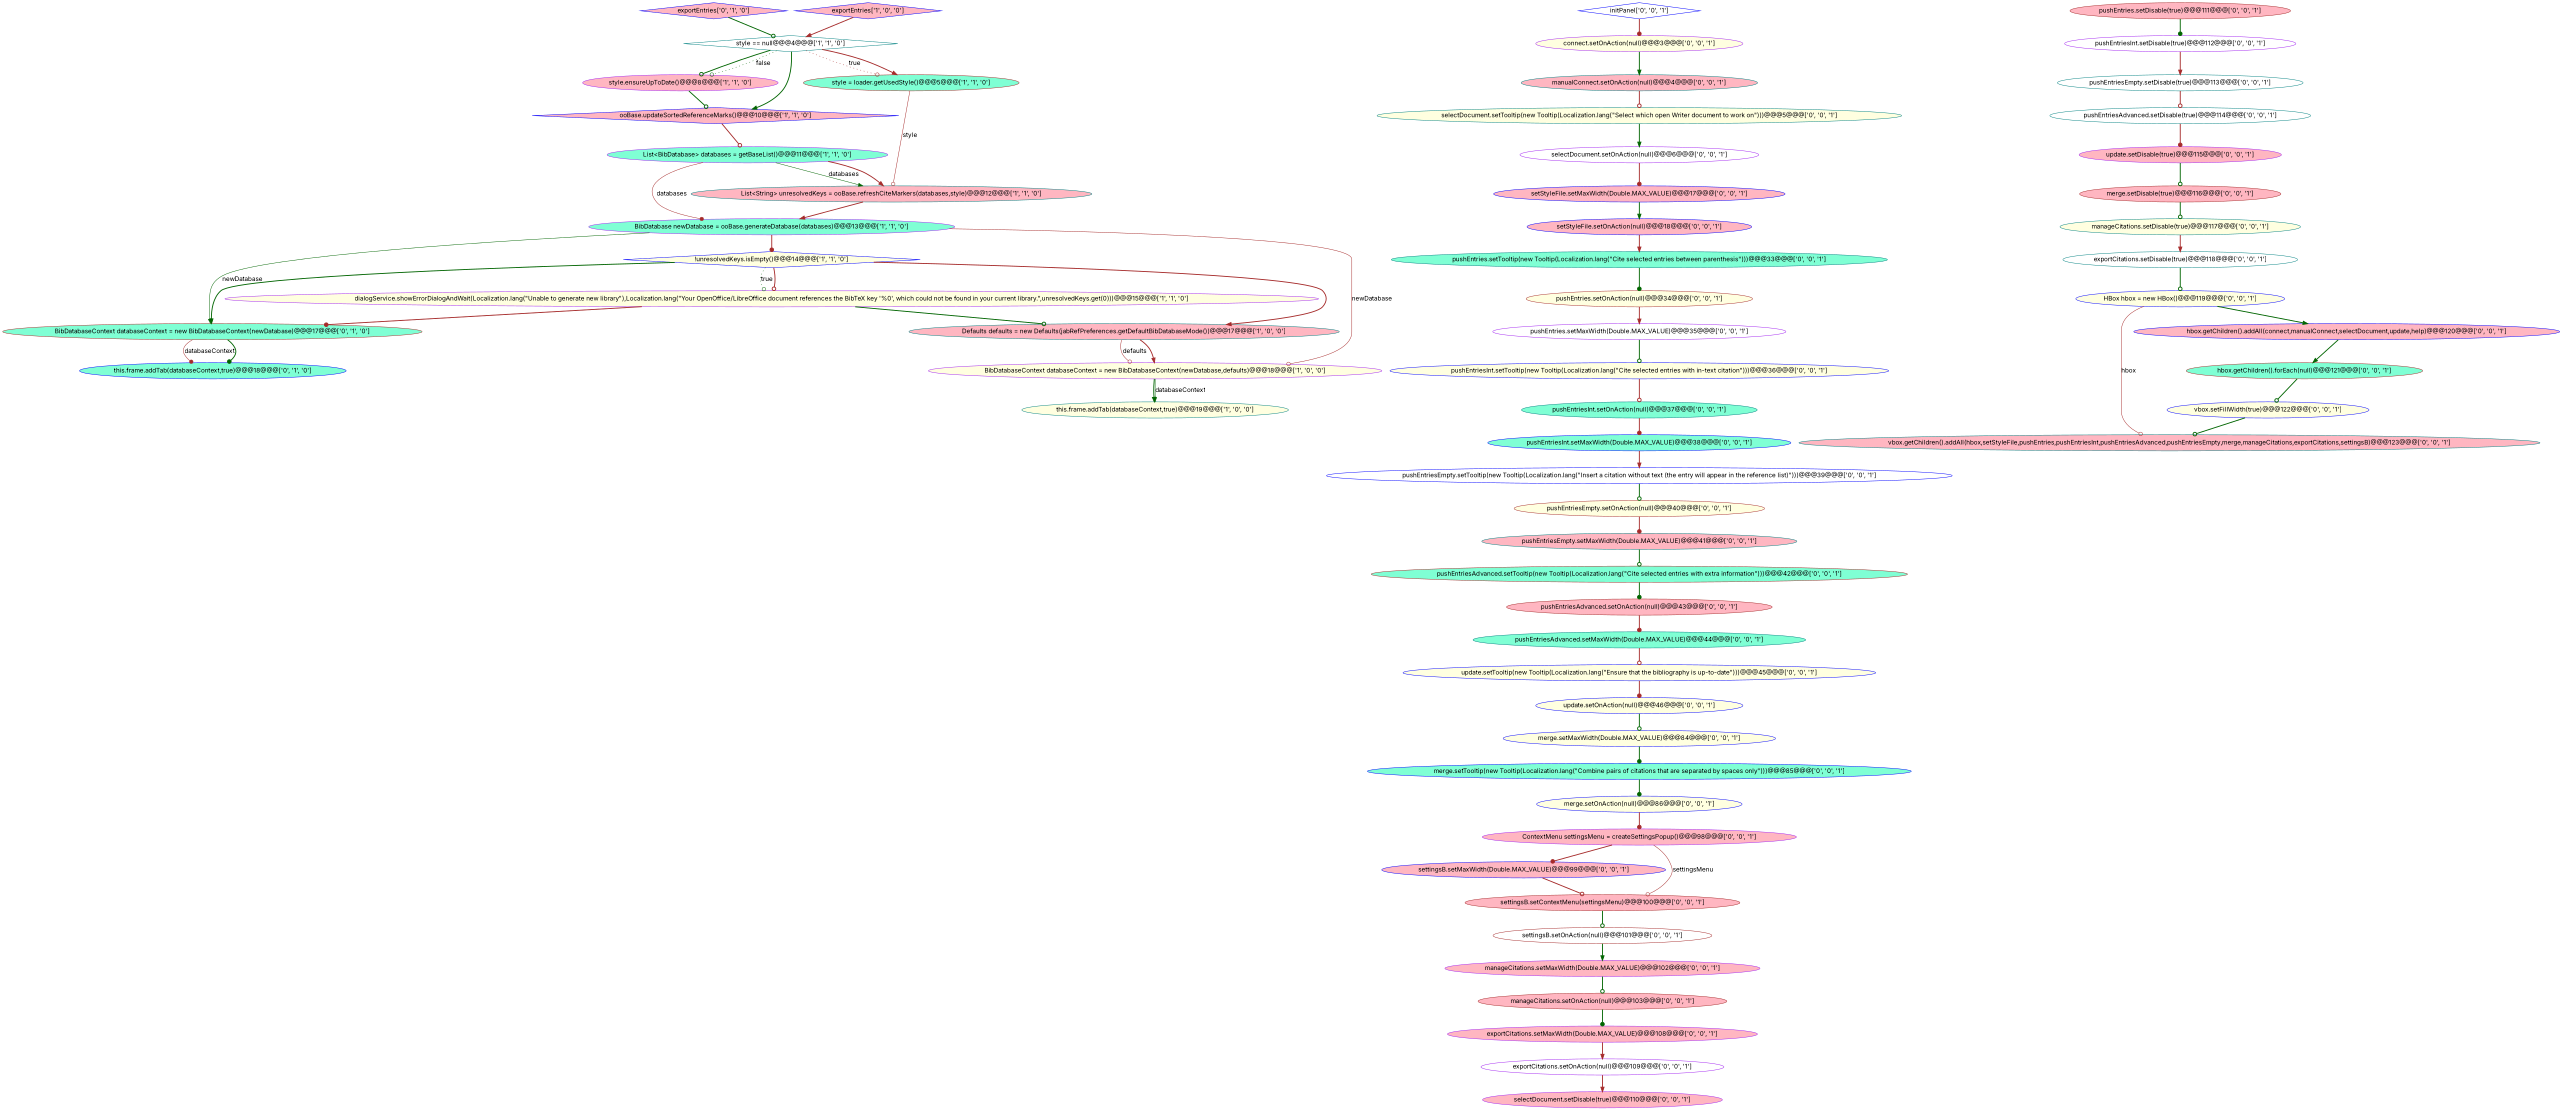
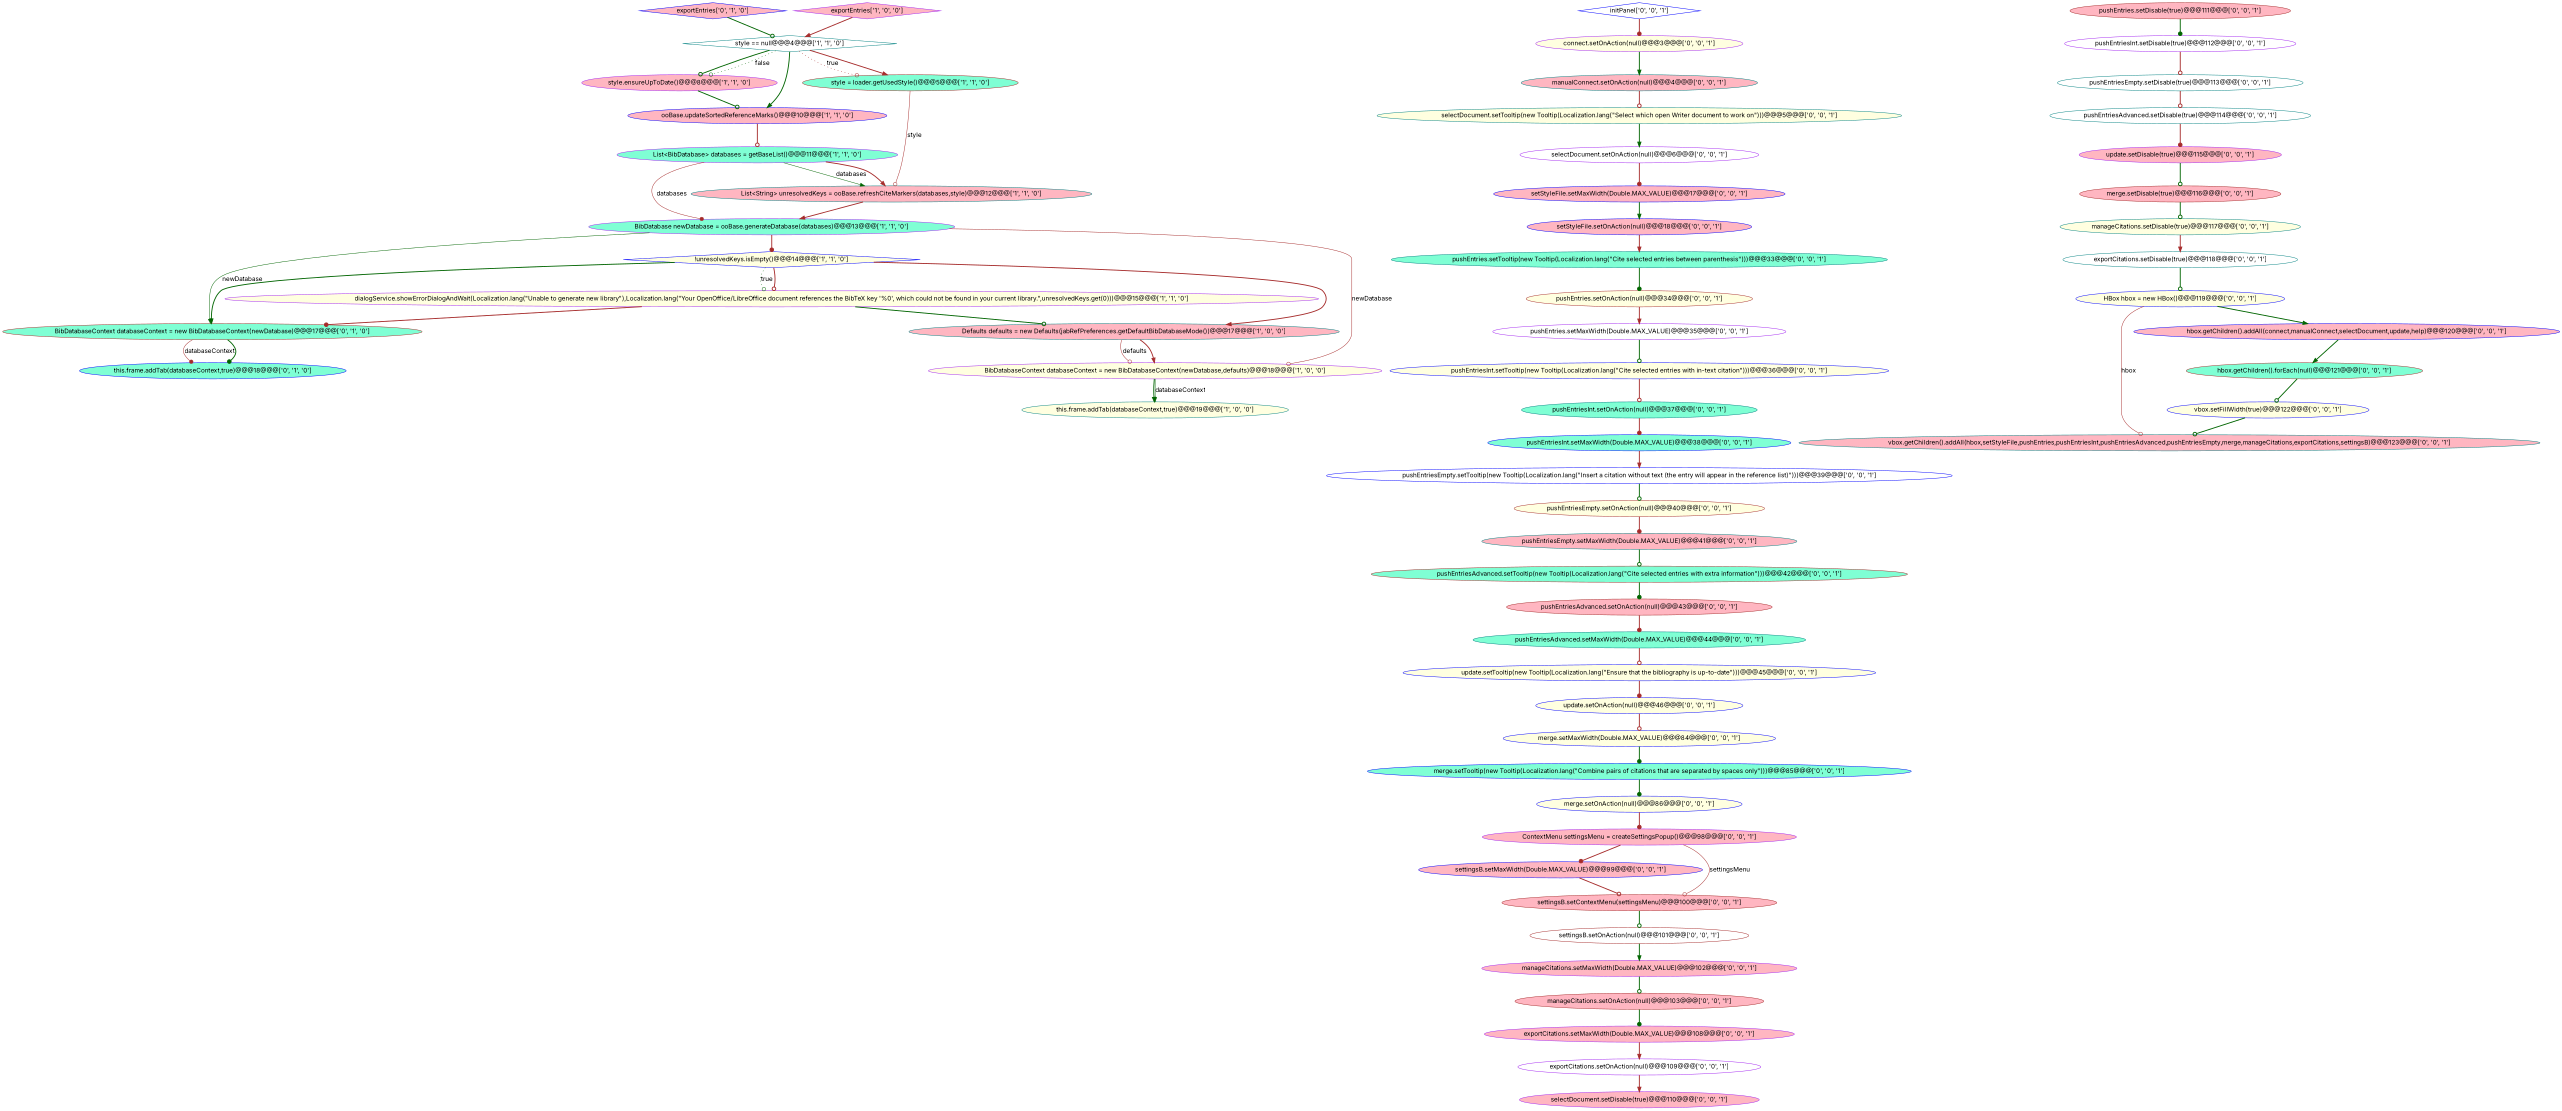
(868, 11) -> (867, 11)
(2180, 61) -> (2180, 61)
(715, 116) -> (757, 116)
(1639, 720) -> (1639, 720)
